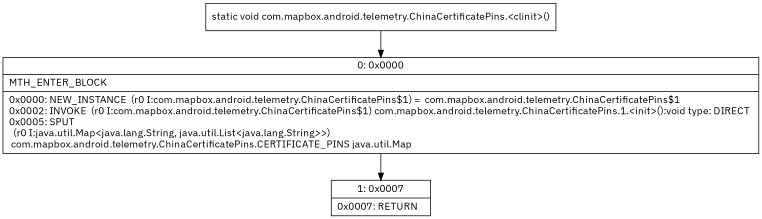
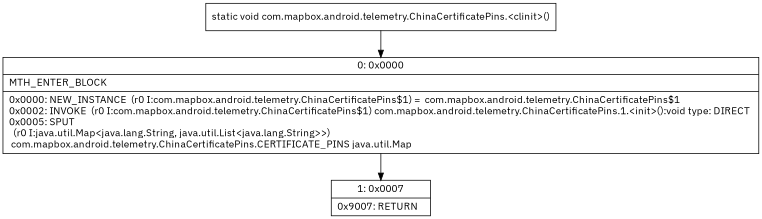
(381, 207) -> (381, 207)
